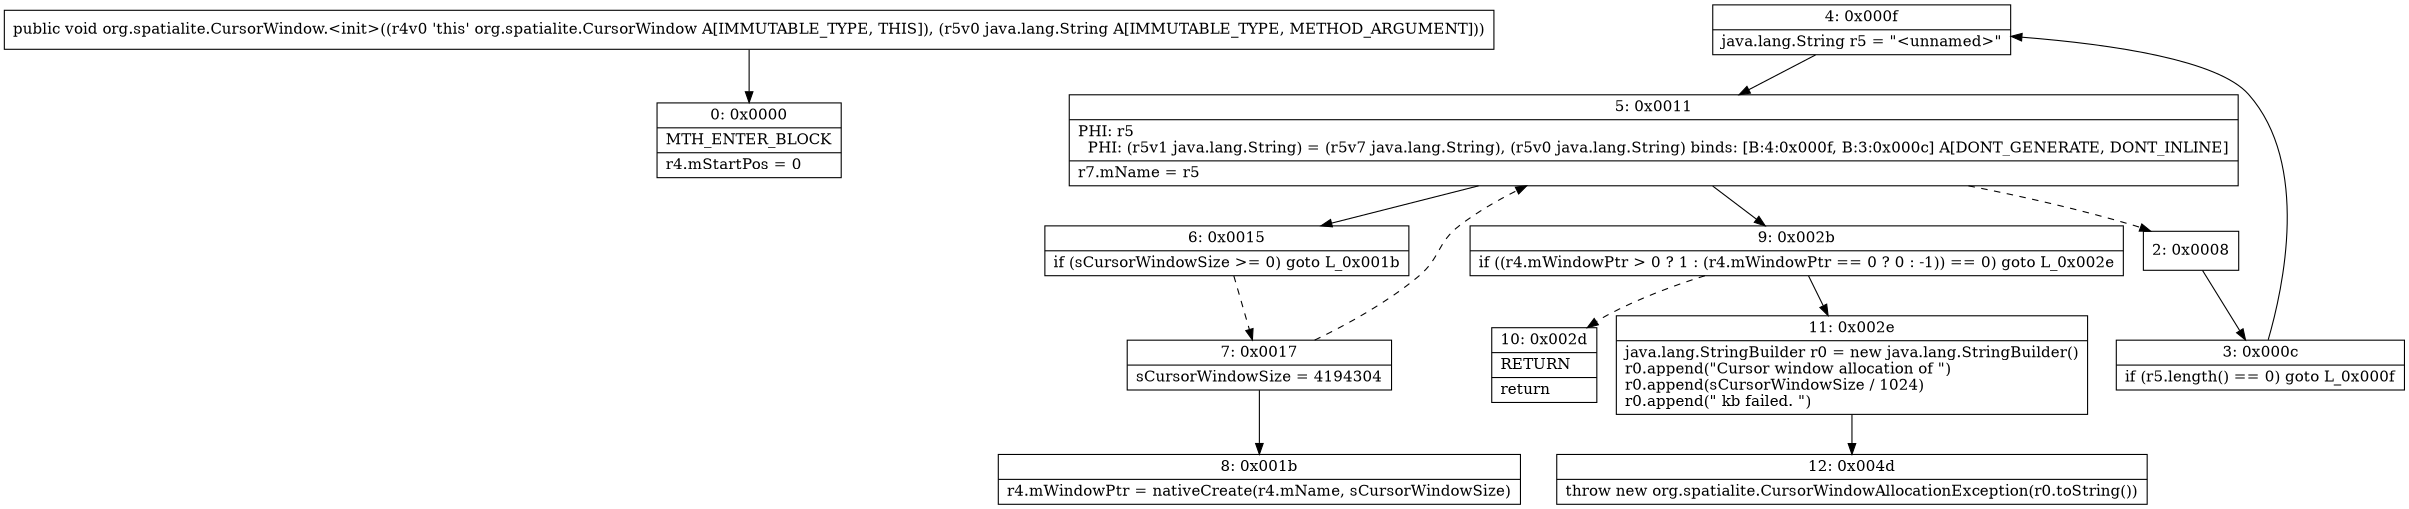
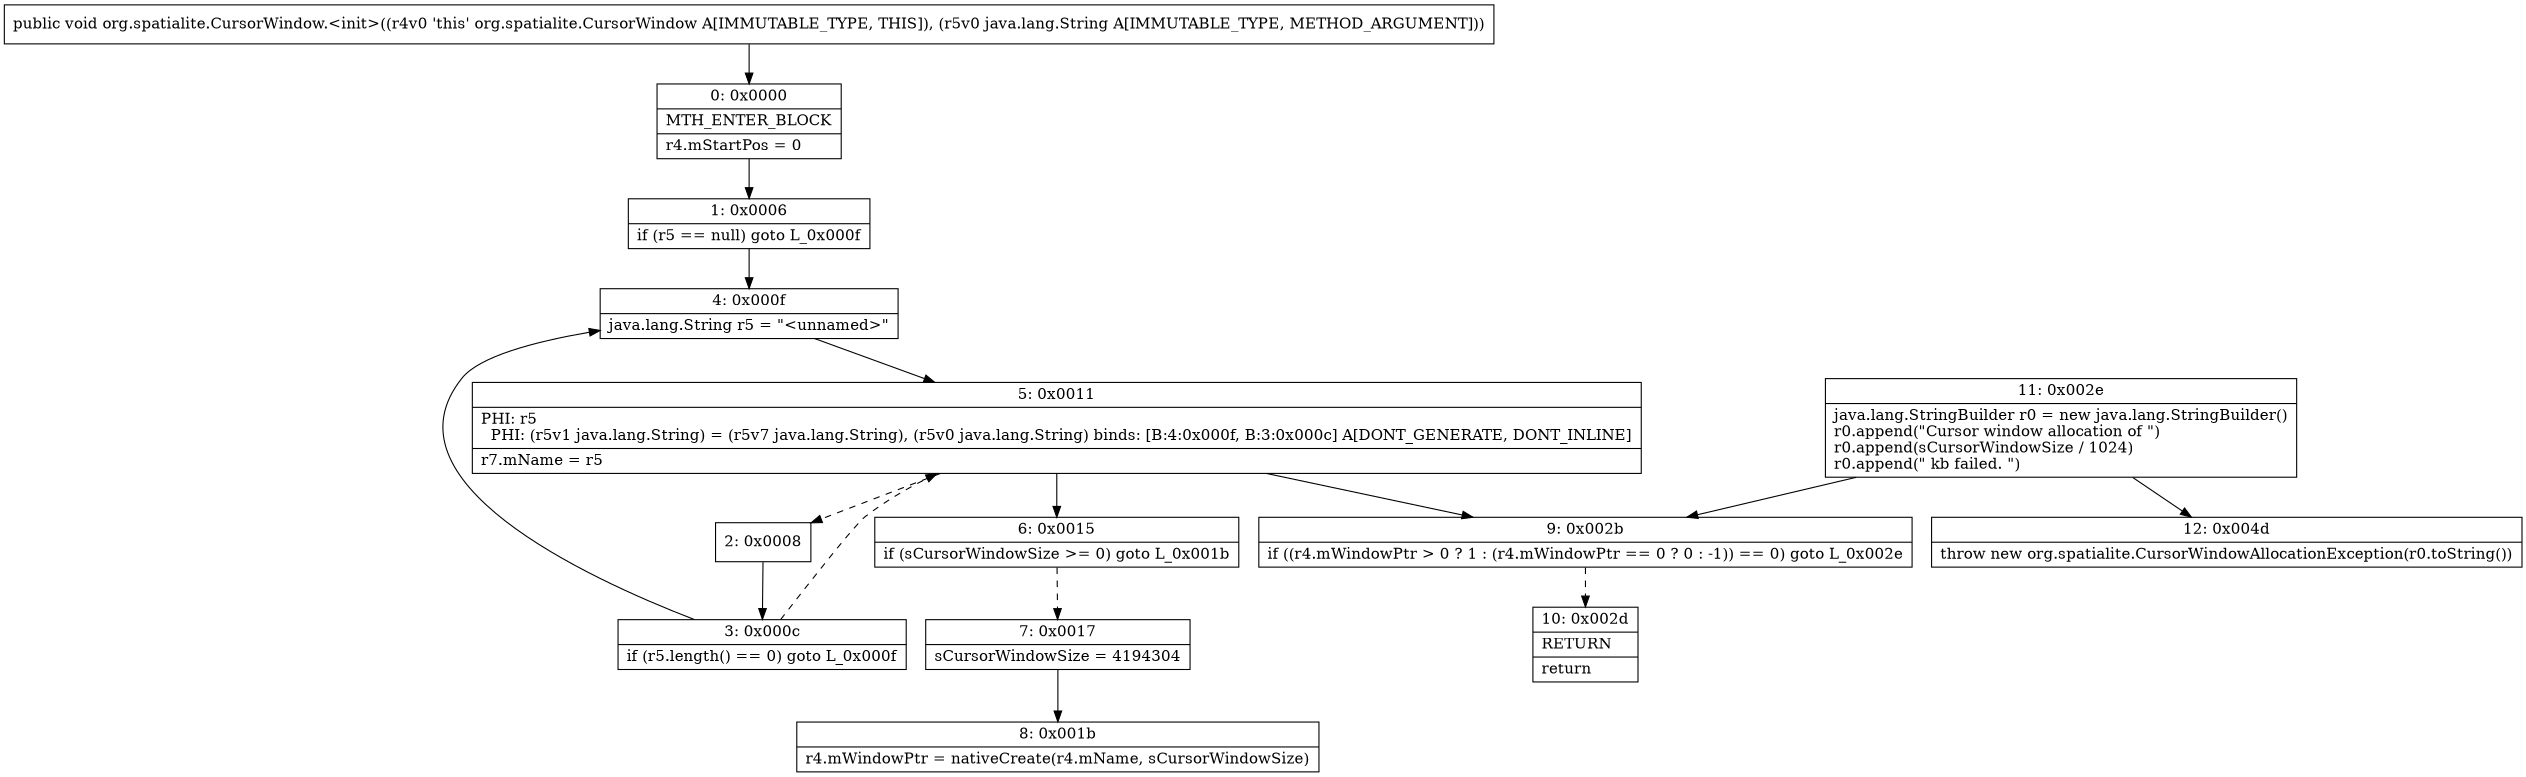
none -> (749, 224)
(1422, 273) -> (845, 539)
(1816, 291) -> (1777, 496)
